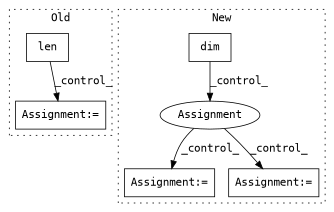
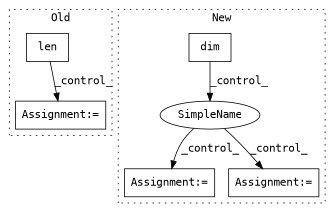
(210, 115) -> (210, 115)
